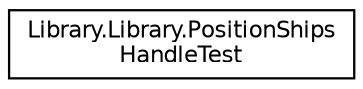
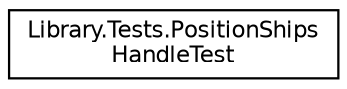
(182, 44) -> (174, 44)
